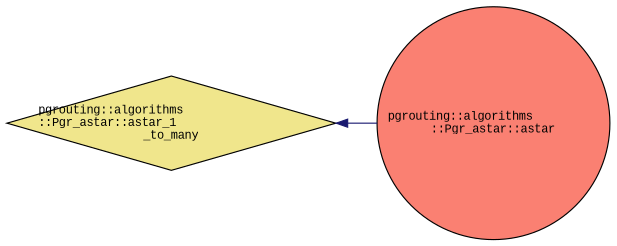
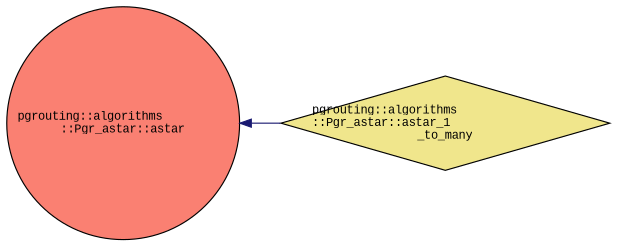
(362, 123) -> (266, 123)
